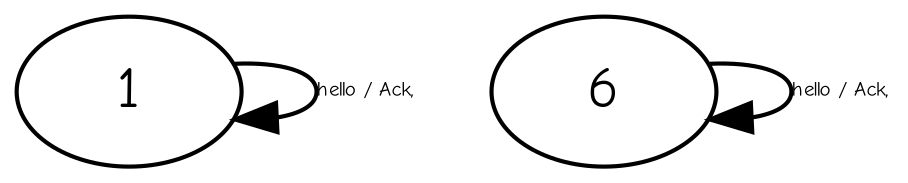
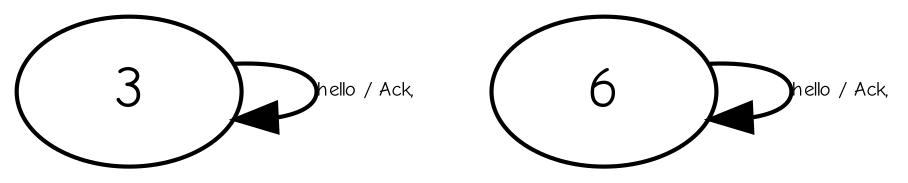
(129, 92) -> (129, 92)
